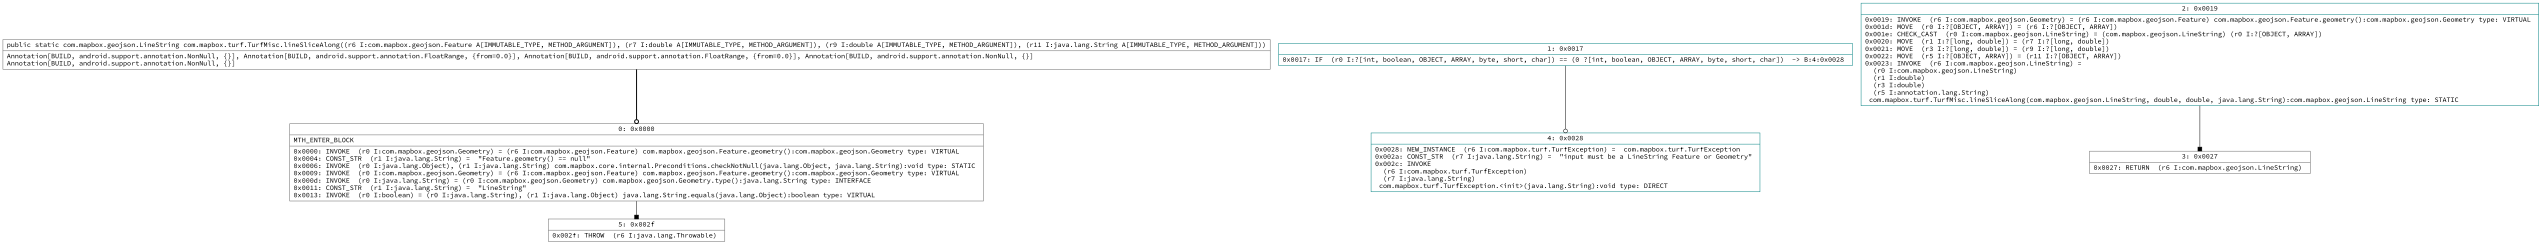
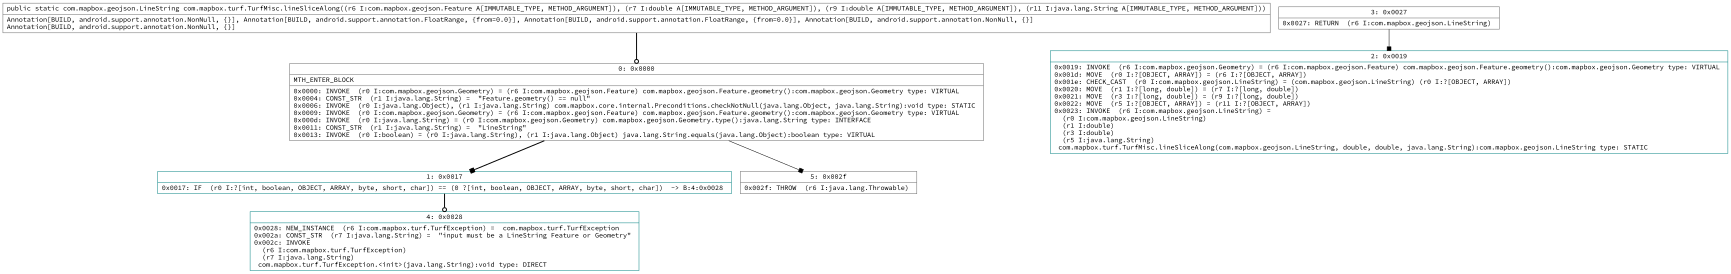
(1927, 93) -> (1104, 140)
(1566, 97) -> (445, 201)
(2200, 126) -> (1389, 37)
none -> (510, 155)
